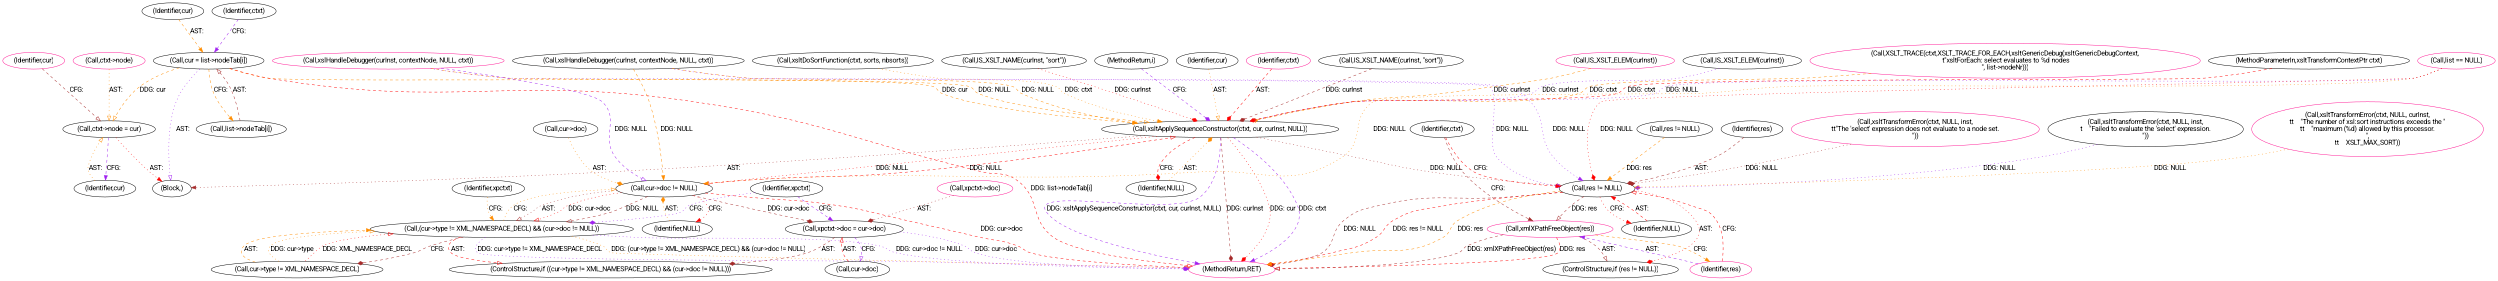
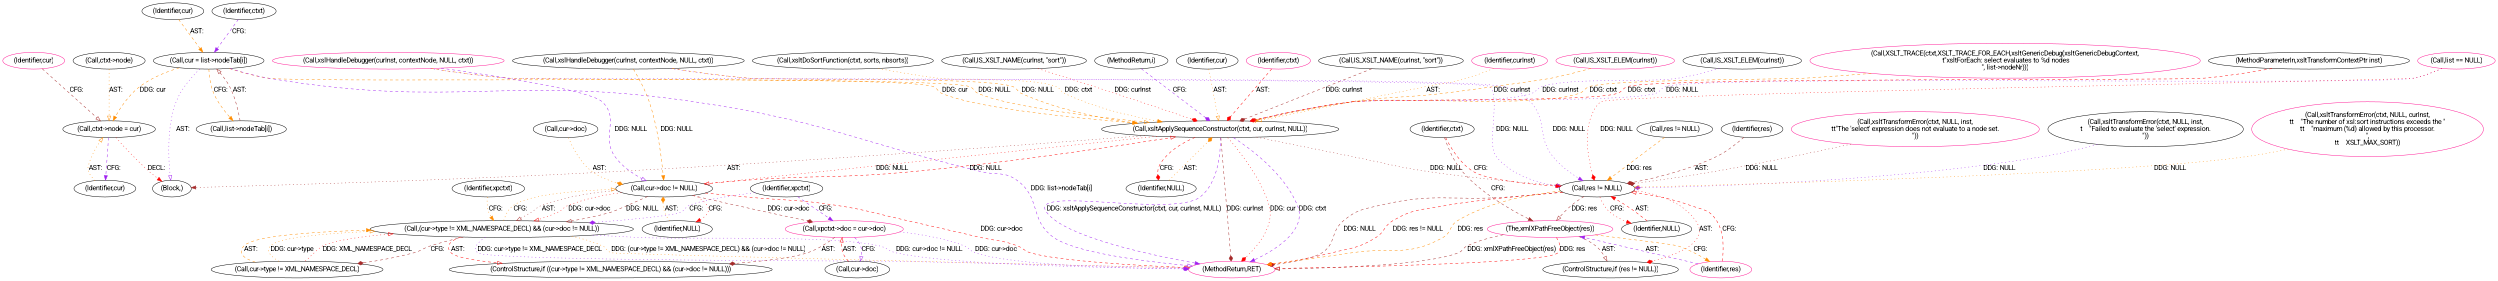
(109, 61) -> (109, 61)
none -> (1510, 61)
(2309, 61) -> (2309, 61)
(142, 85) -> (142, 85)
(1556, 94) -> none
(730, 108) -> (730, 108)
(157, 168) -> (157, 168)
(975, 189) -> none
(844, 229) -> (844, 229)
(1550, 229) -> (1550, 229)
